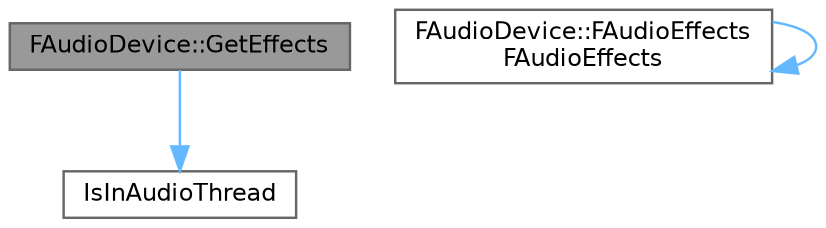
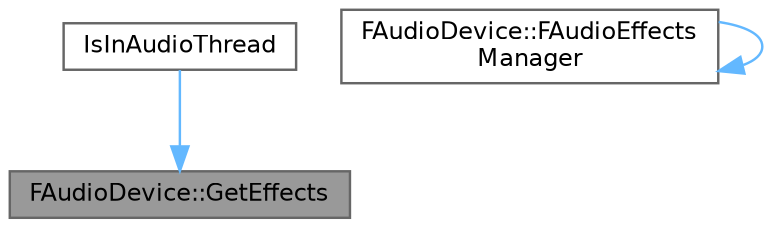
(584, 46) -> (530, 46)
(180, 108) -> (180, 108)
